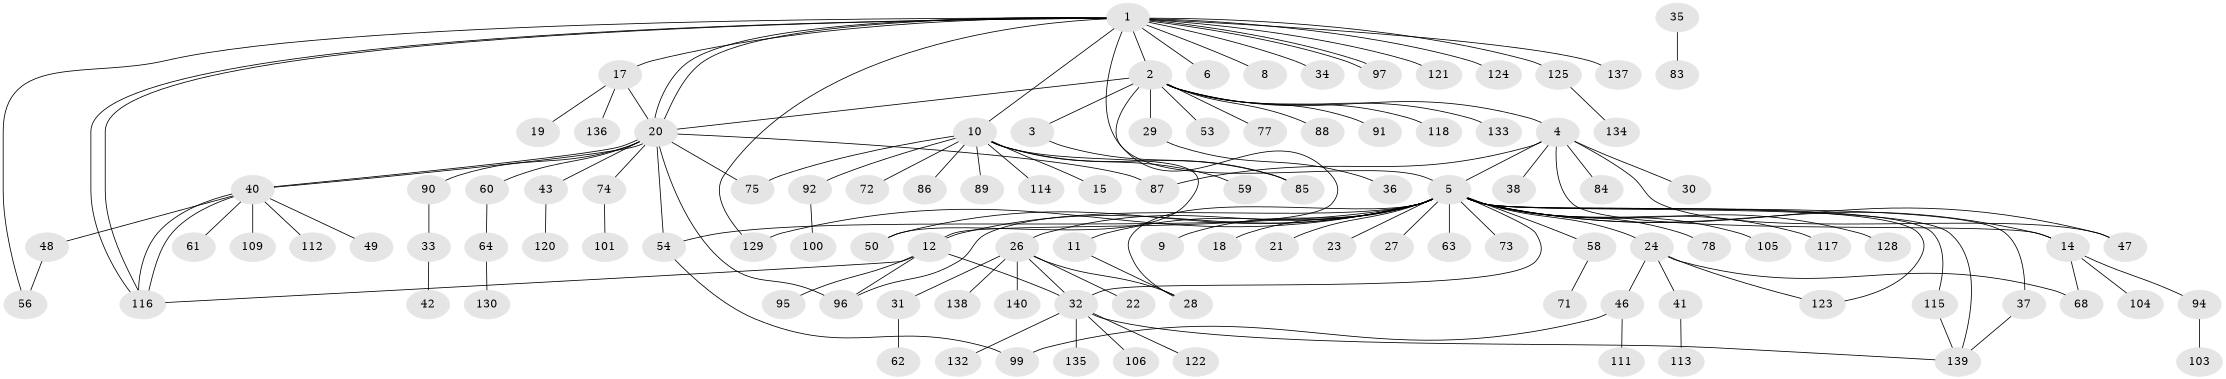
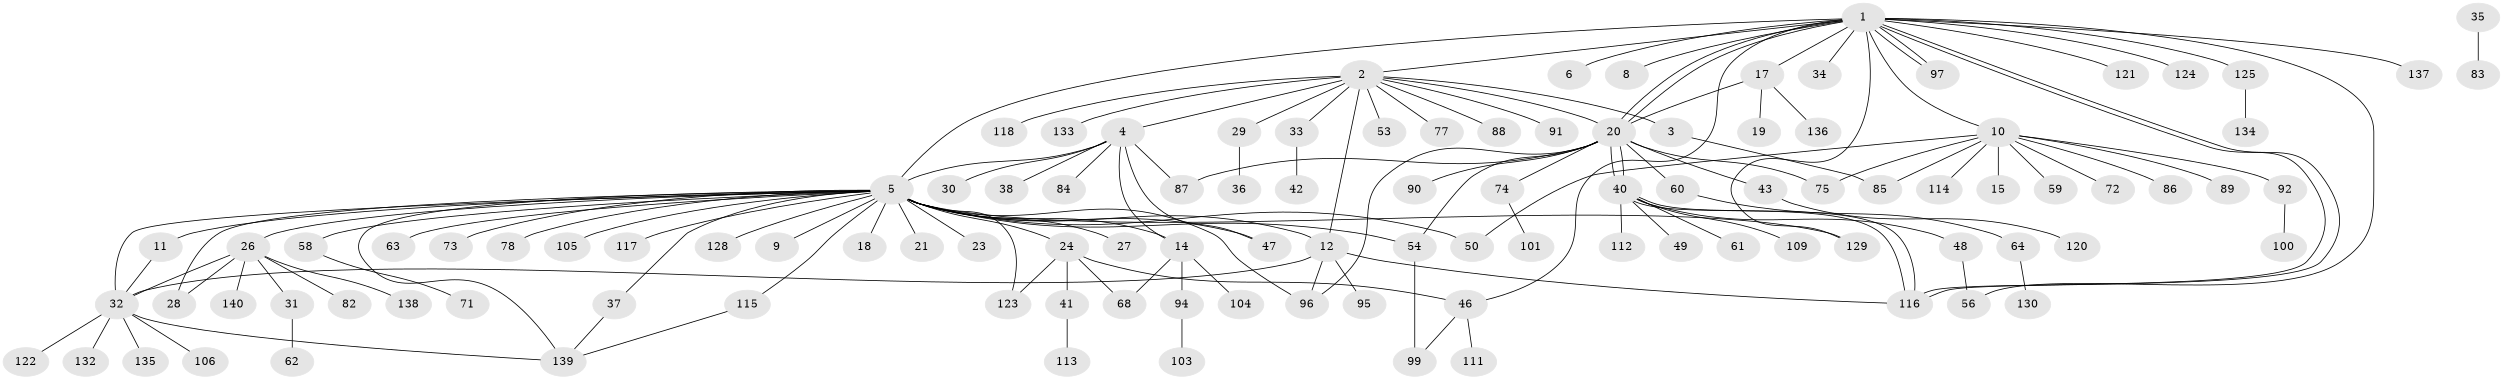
none -> (1662, 161)
(429, 219) -> (1329, 104)
(1133, 276) -> (139, 276)
(1134, 305) -> (350, 305)
